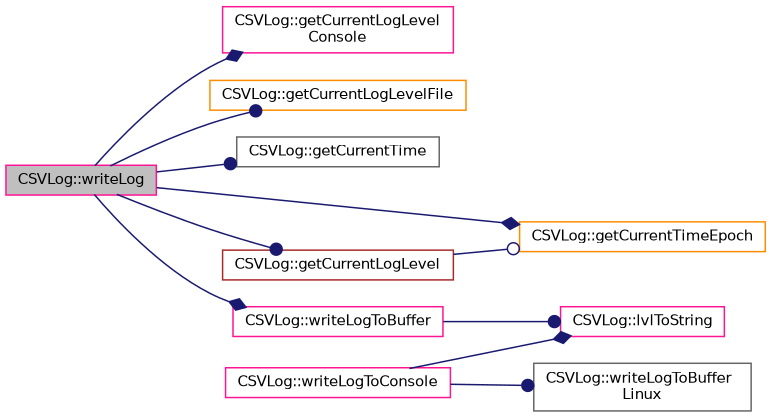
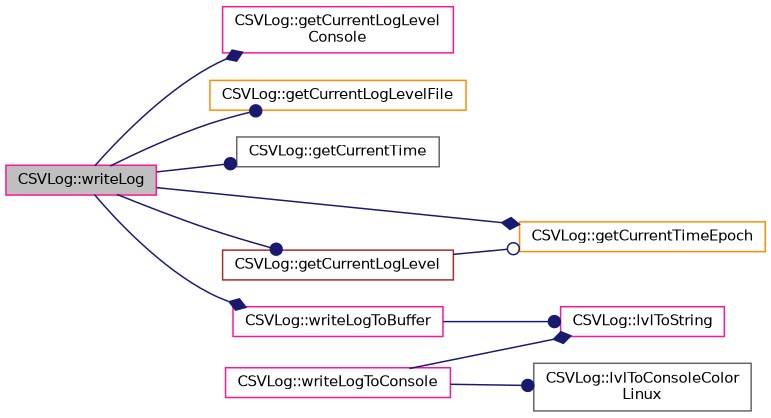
(642, 387) -> (642, 387)
